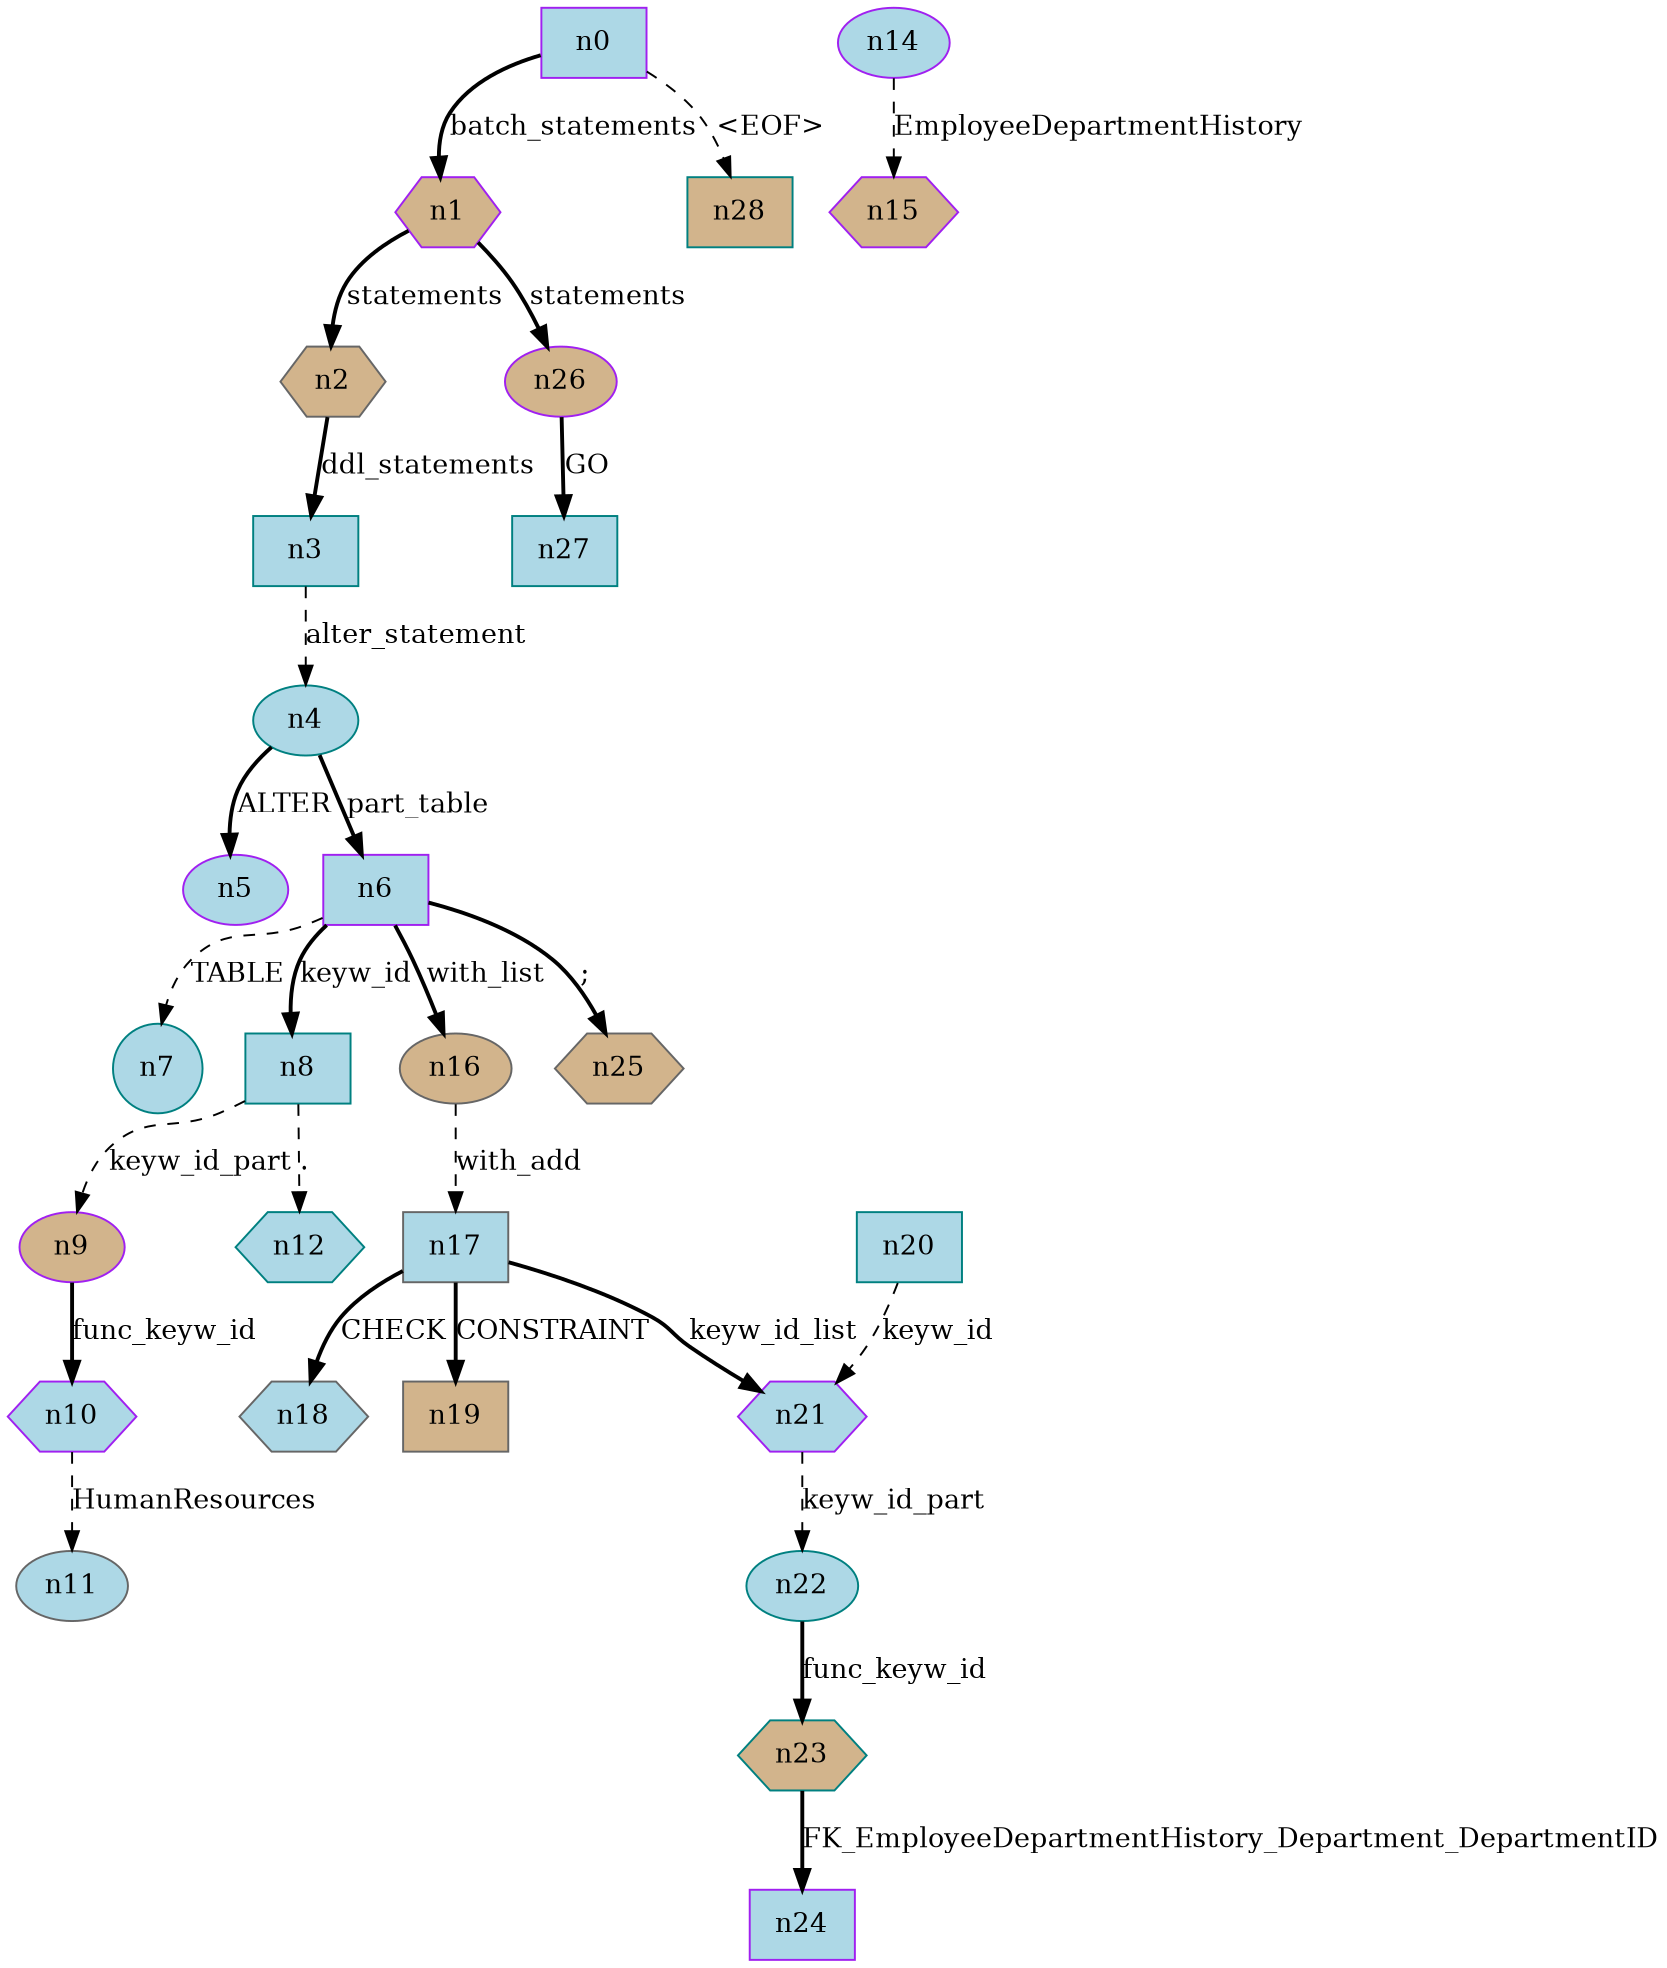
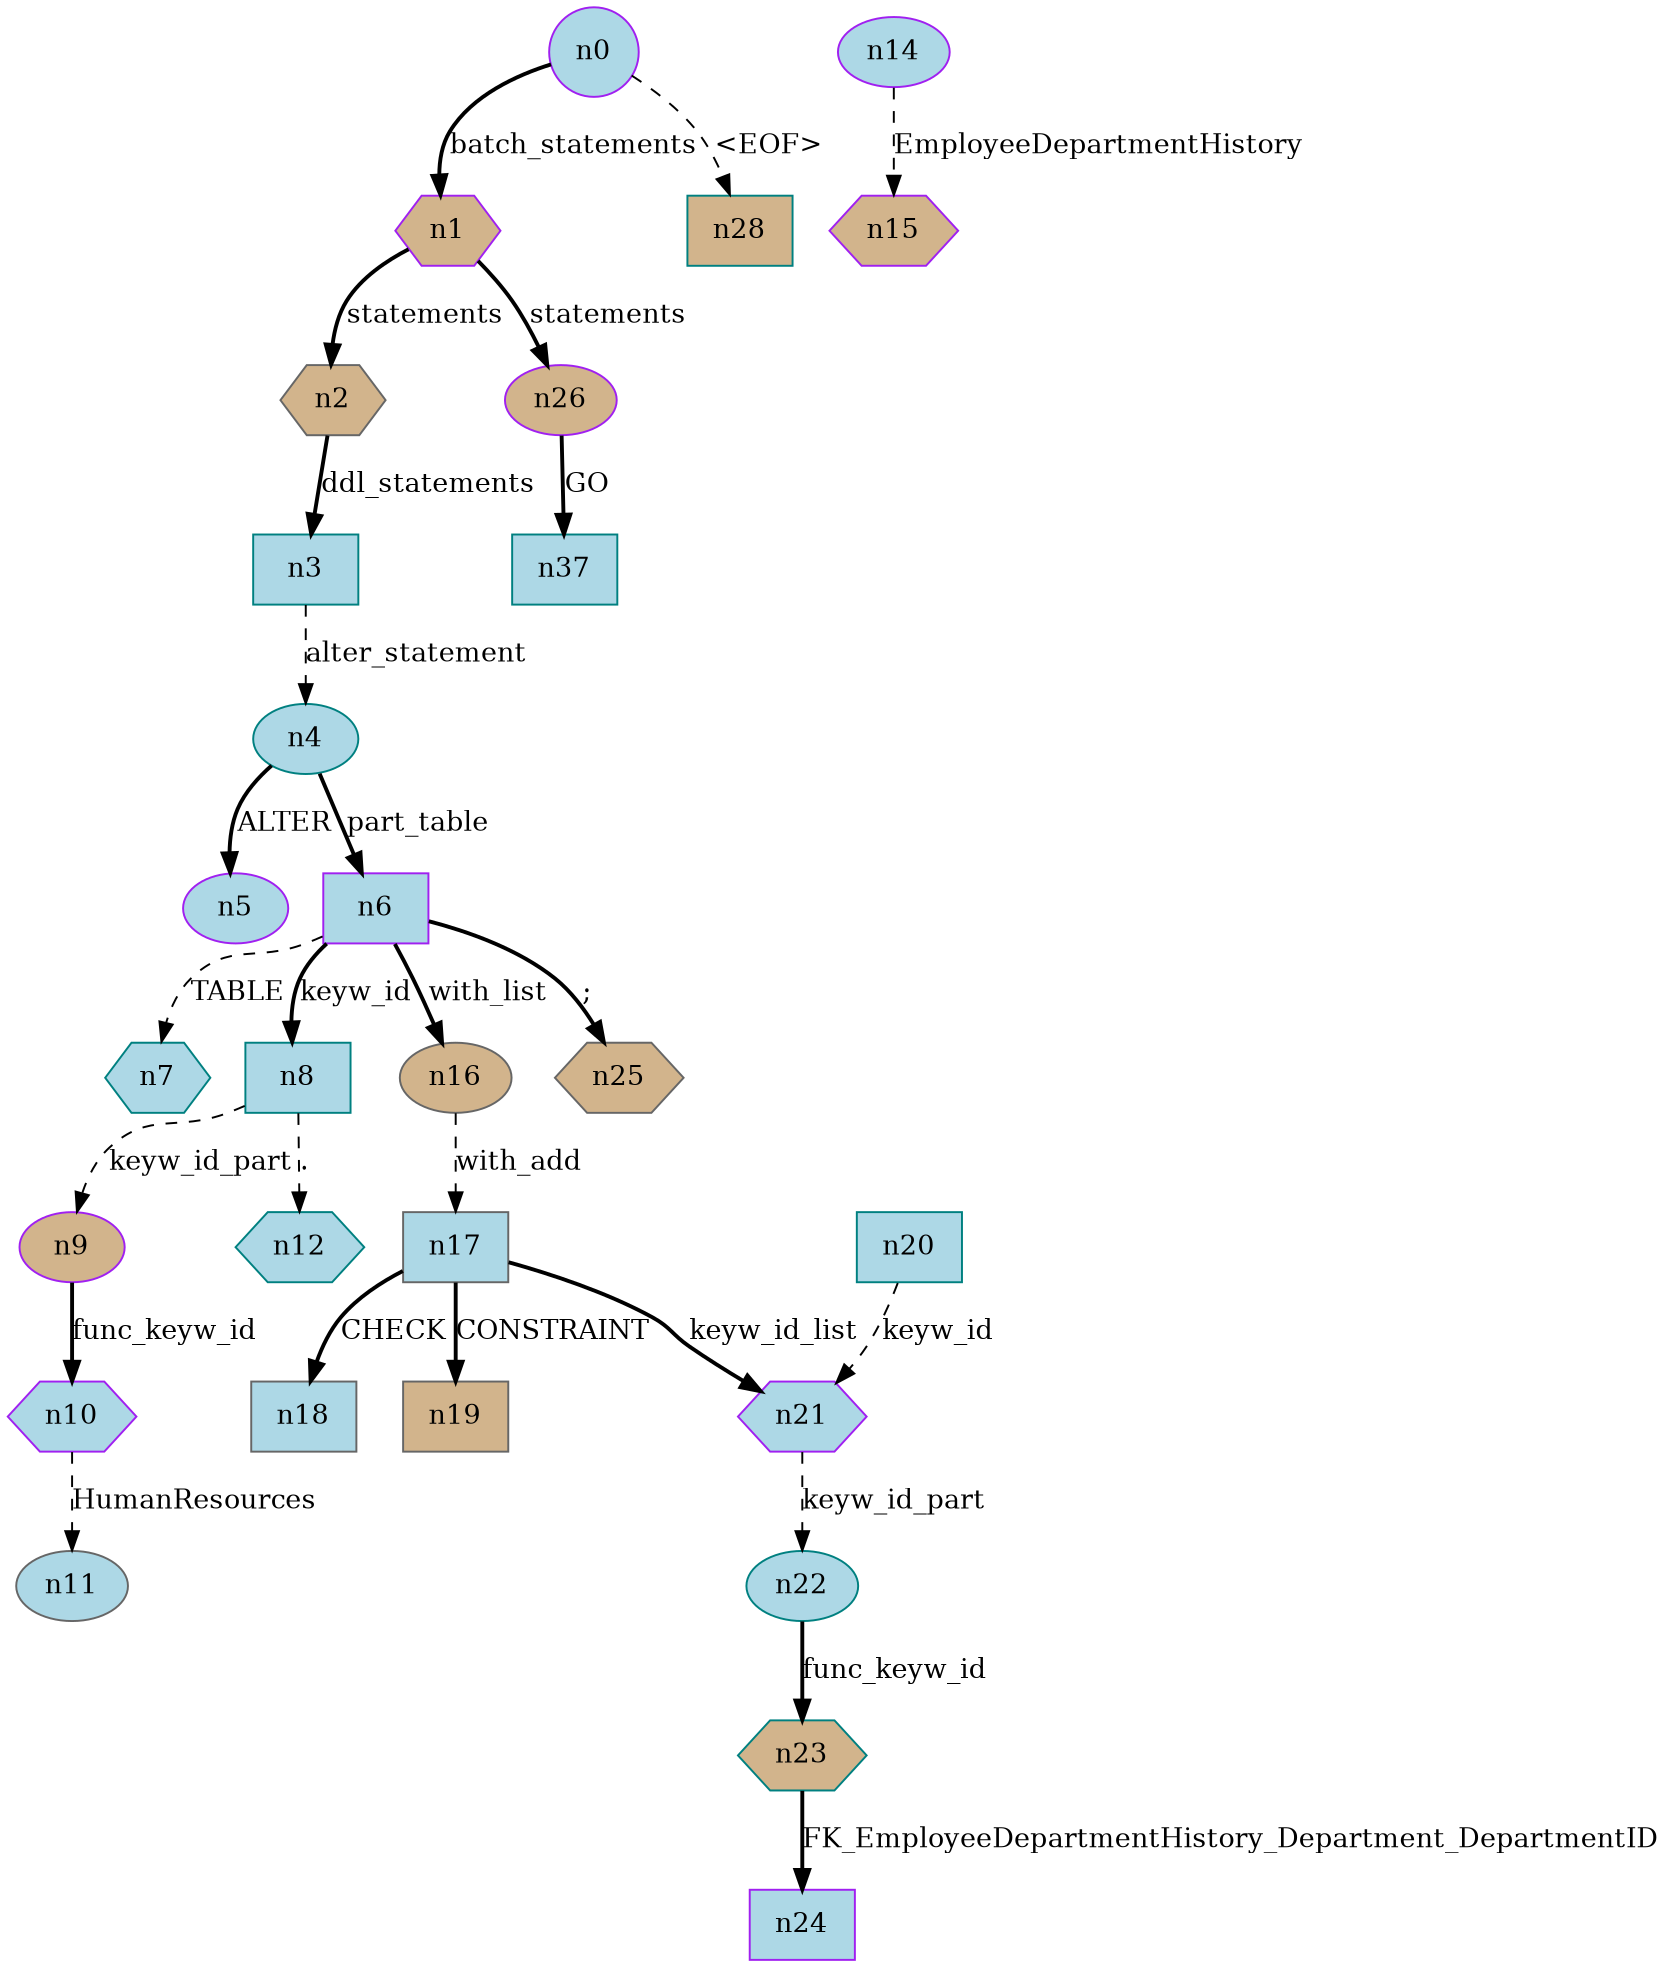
(594, 43) -> (594, 52)
(565, 551) -> (565, 570)
(158, 1069) -> (158, 1078)
(304, 1417) -> (304, 1417)
